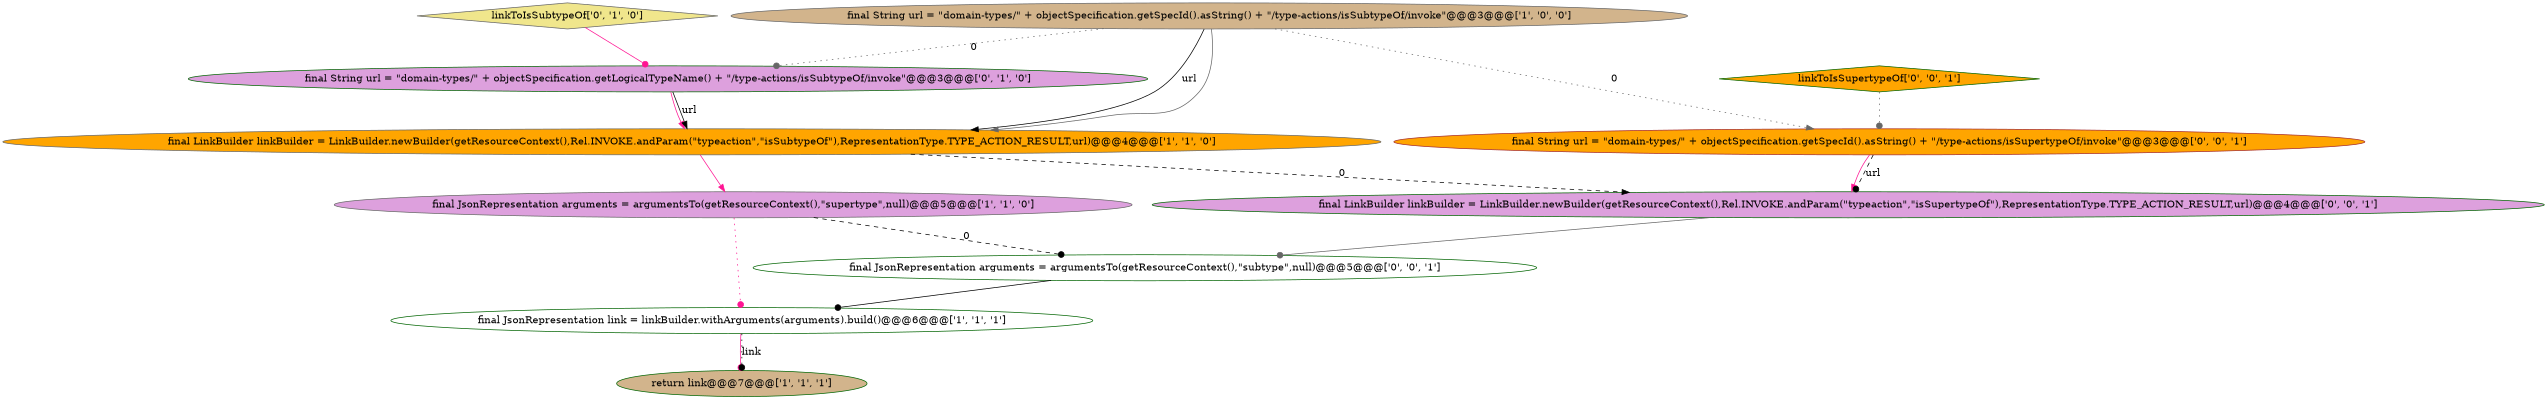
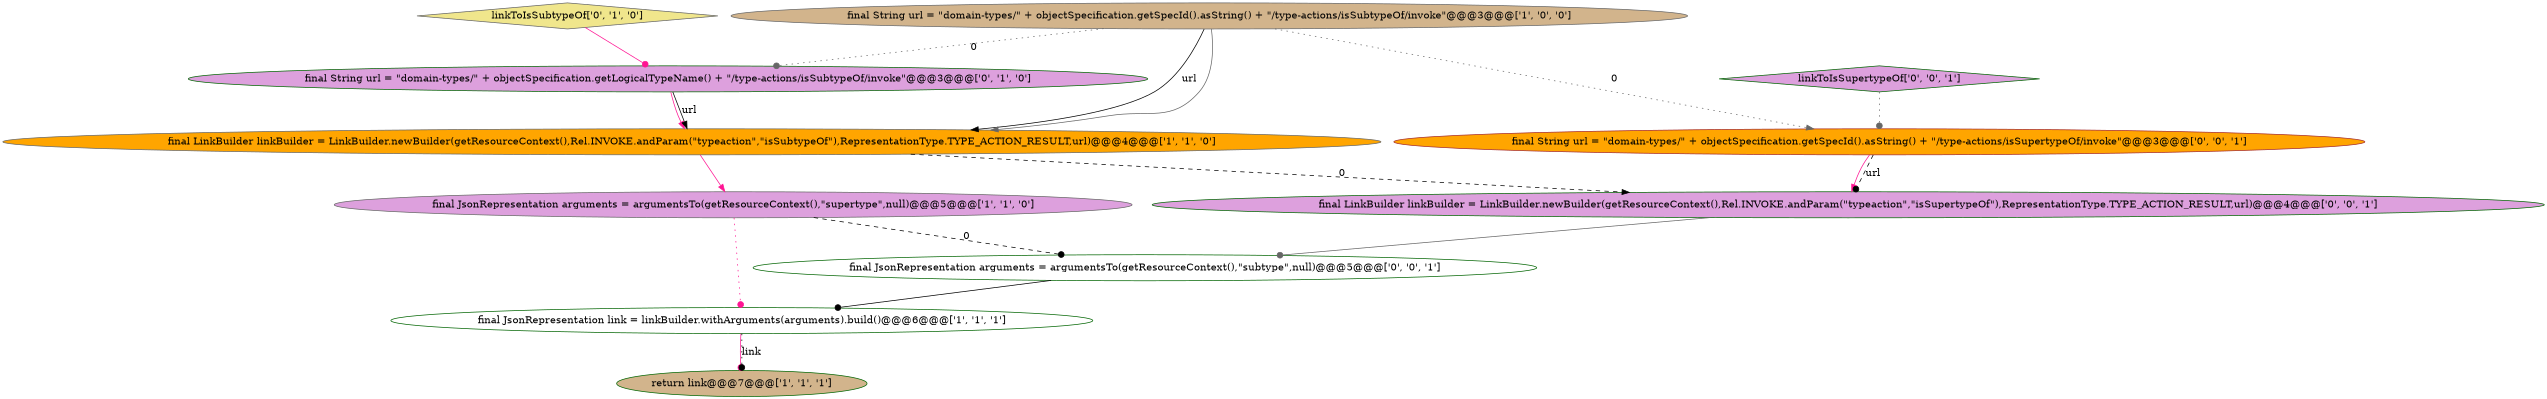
(1879, 79) -> (1879, 79)
